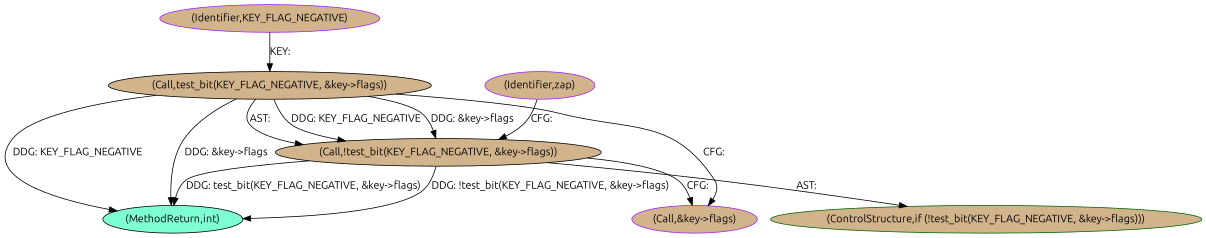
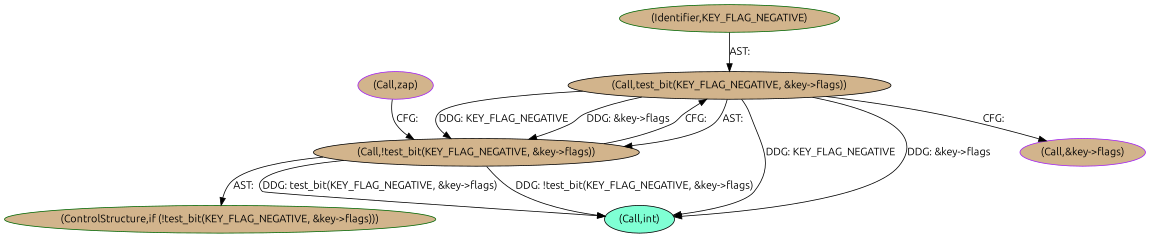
(270, 18) -> (730, 18)
(282, 52) -> (741, 52)
(540, 85) -> (396, 85)
(644, 167) -> (655, 130)
(173, 219) -> (640, 219)
